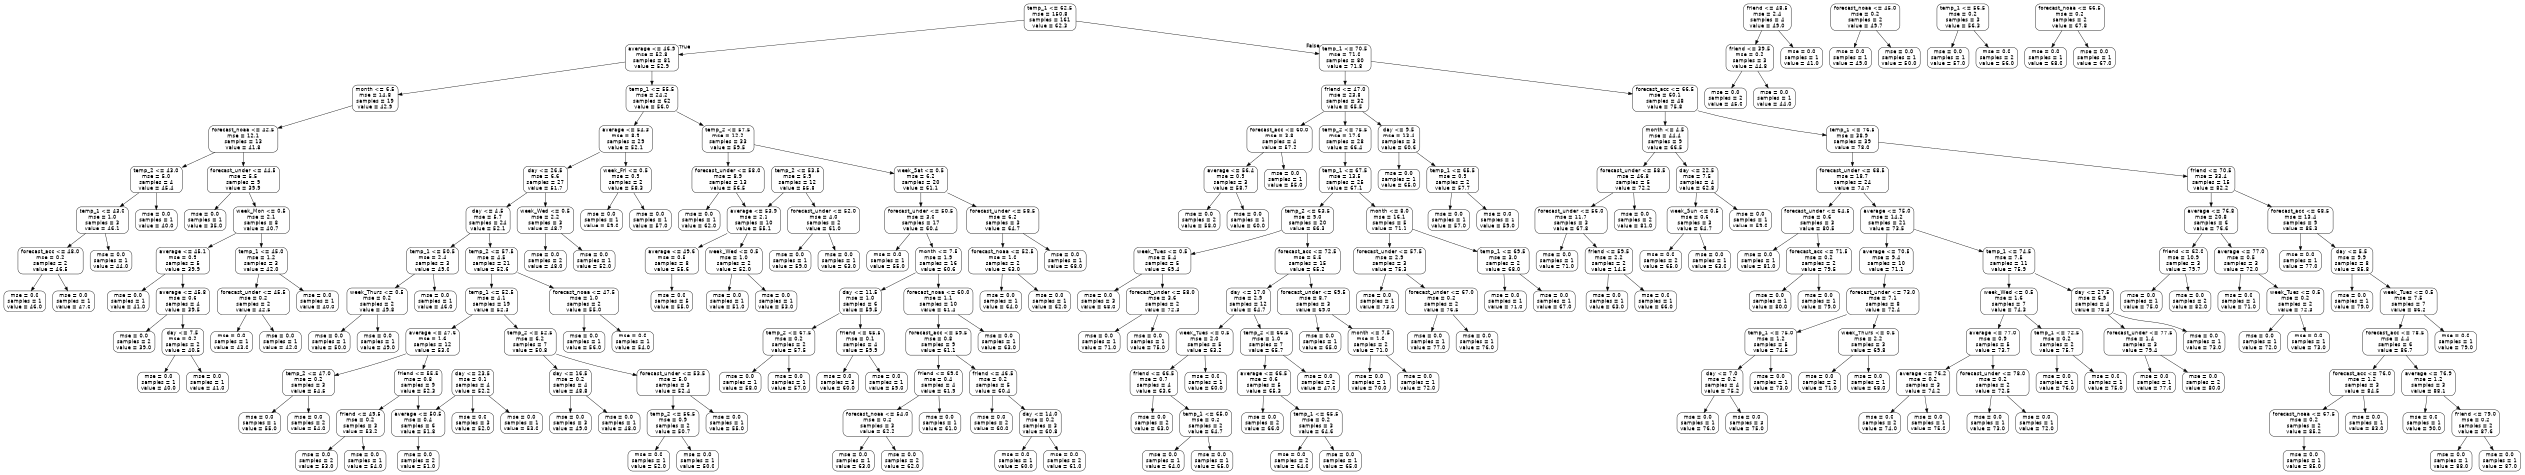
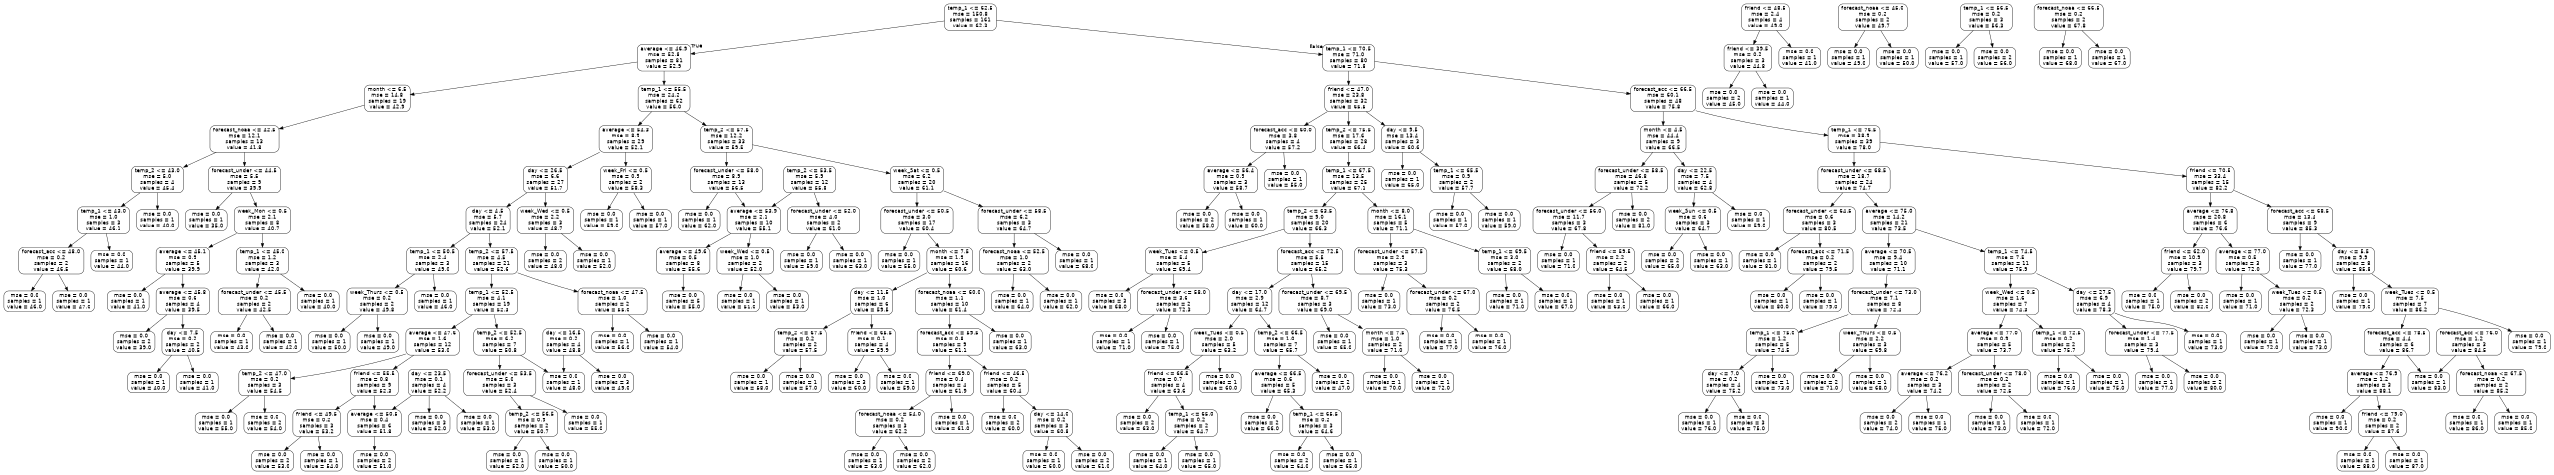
(1609, 261) -> (1610, 261)
(549, 361) -> (532, 363)
(2380, 361) -> (2413, 362)
none -> (2467, 423)
